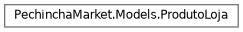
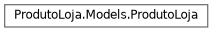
(121, 16) -> (106, 16)
